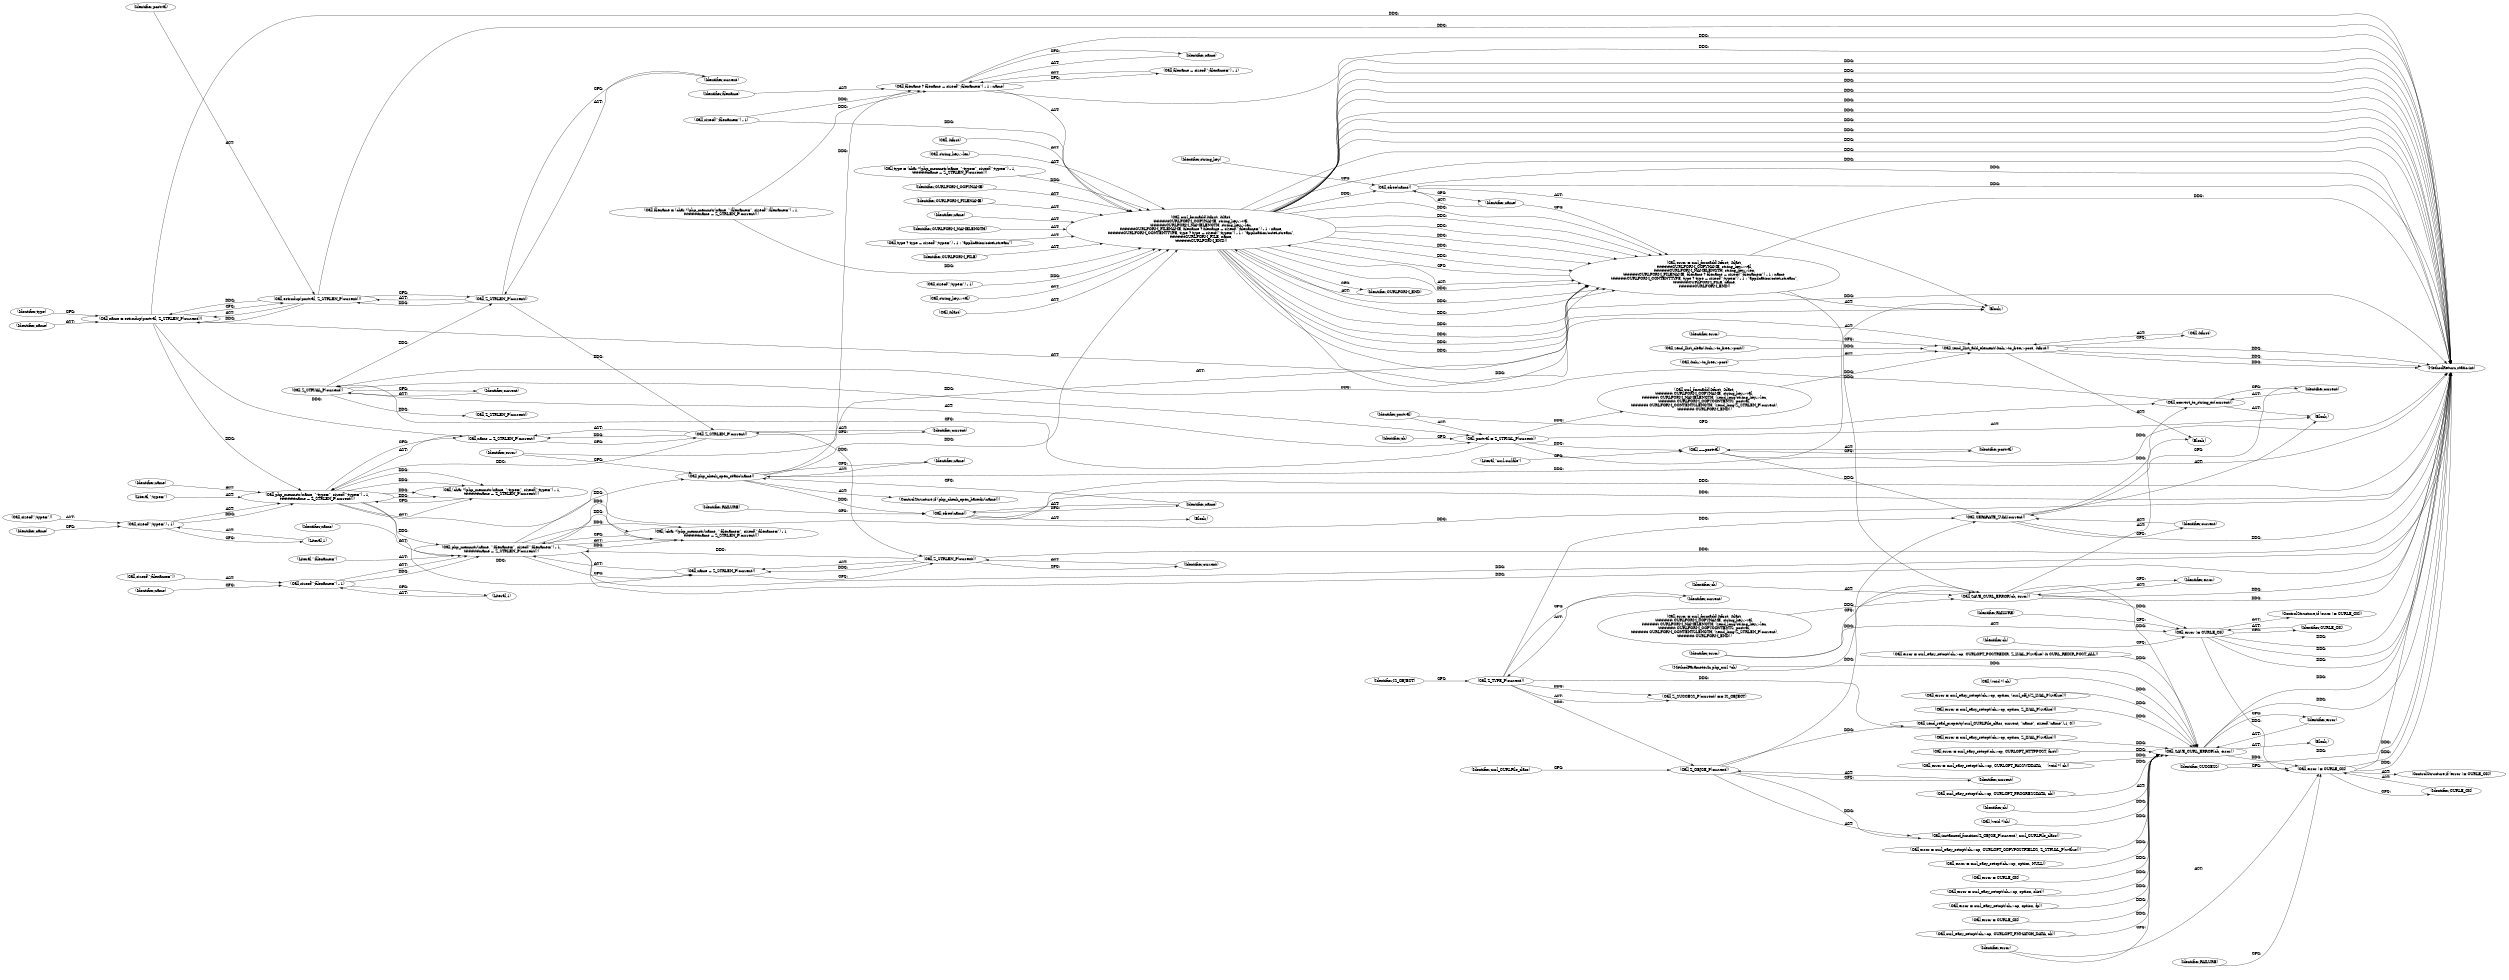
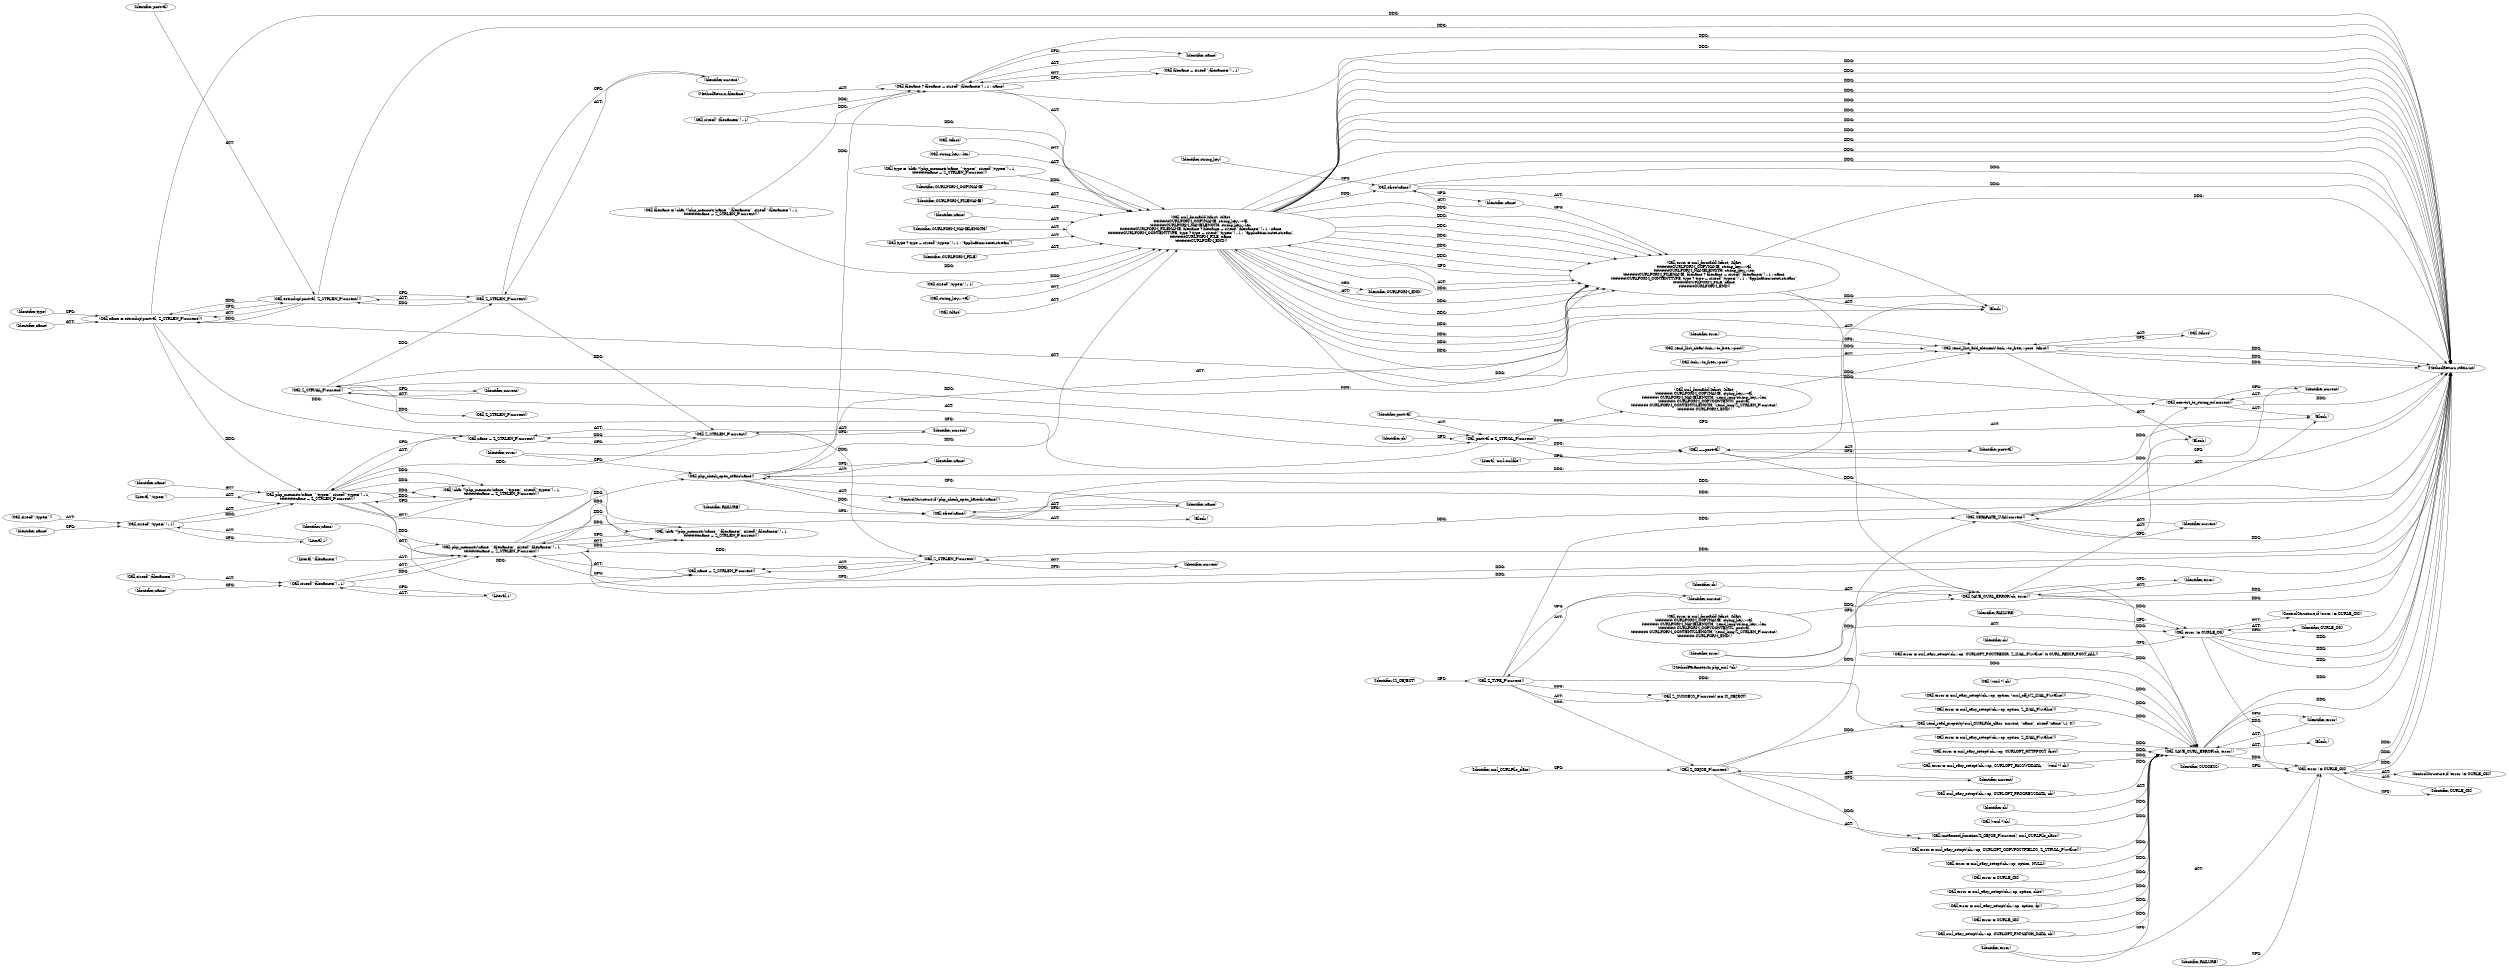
(721, 94) -> (721, 94)
(2405, 640) -> (2345, 404)
